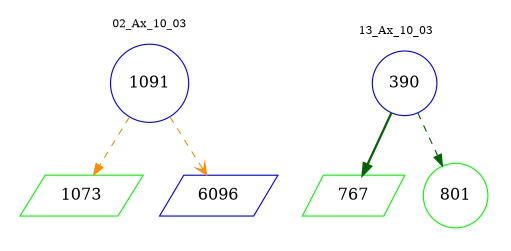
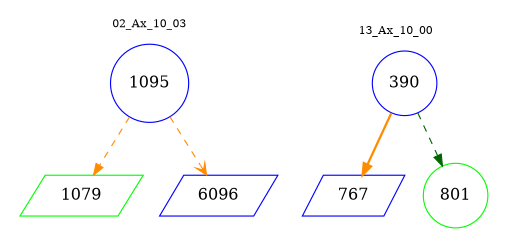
(396, 31) -> (396, 31)
(150, 83) -> (150, 83)
(379, 139) -> (379, 139)
(82, 196) -> (82, 196)
(354, 196) -> (354, 196)
